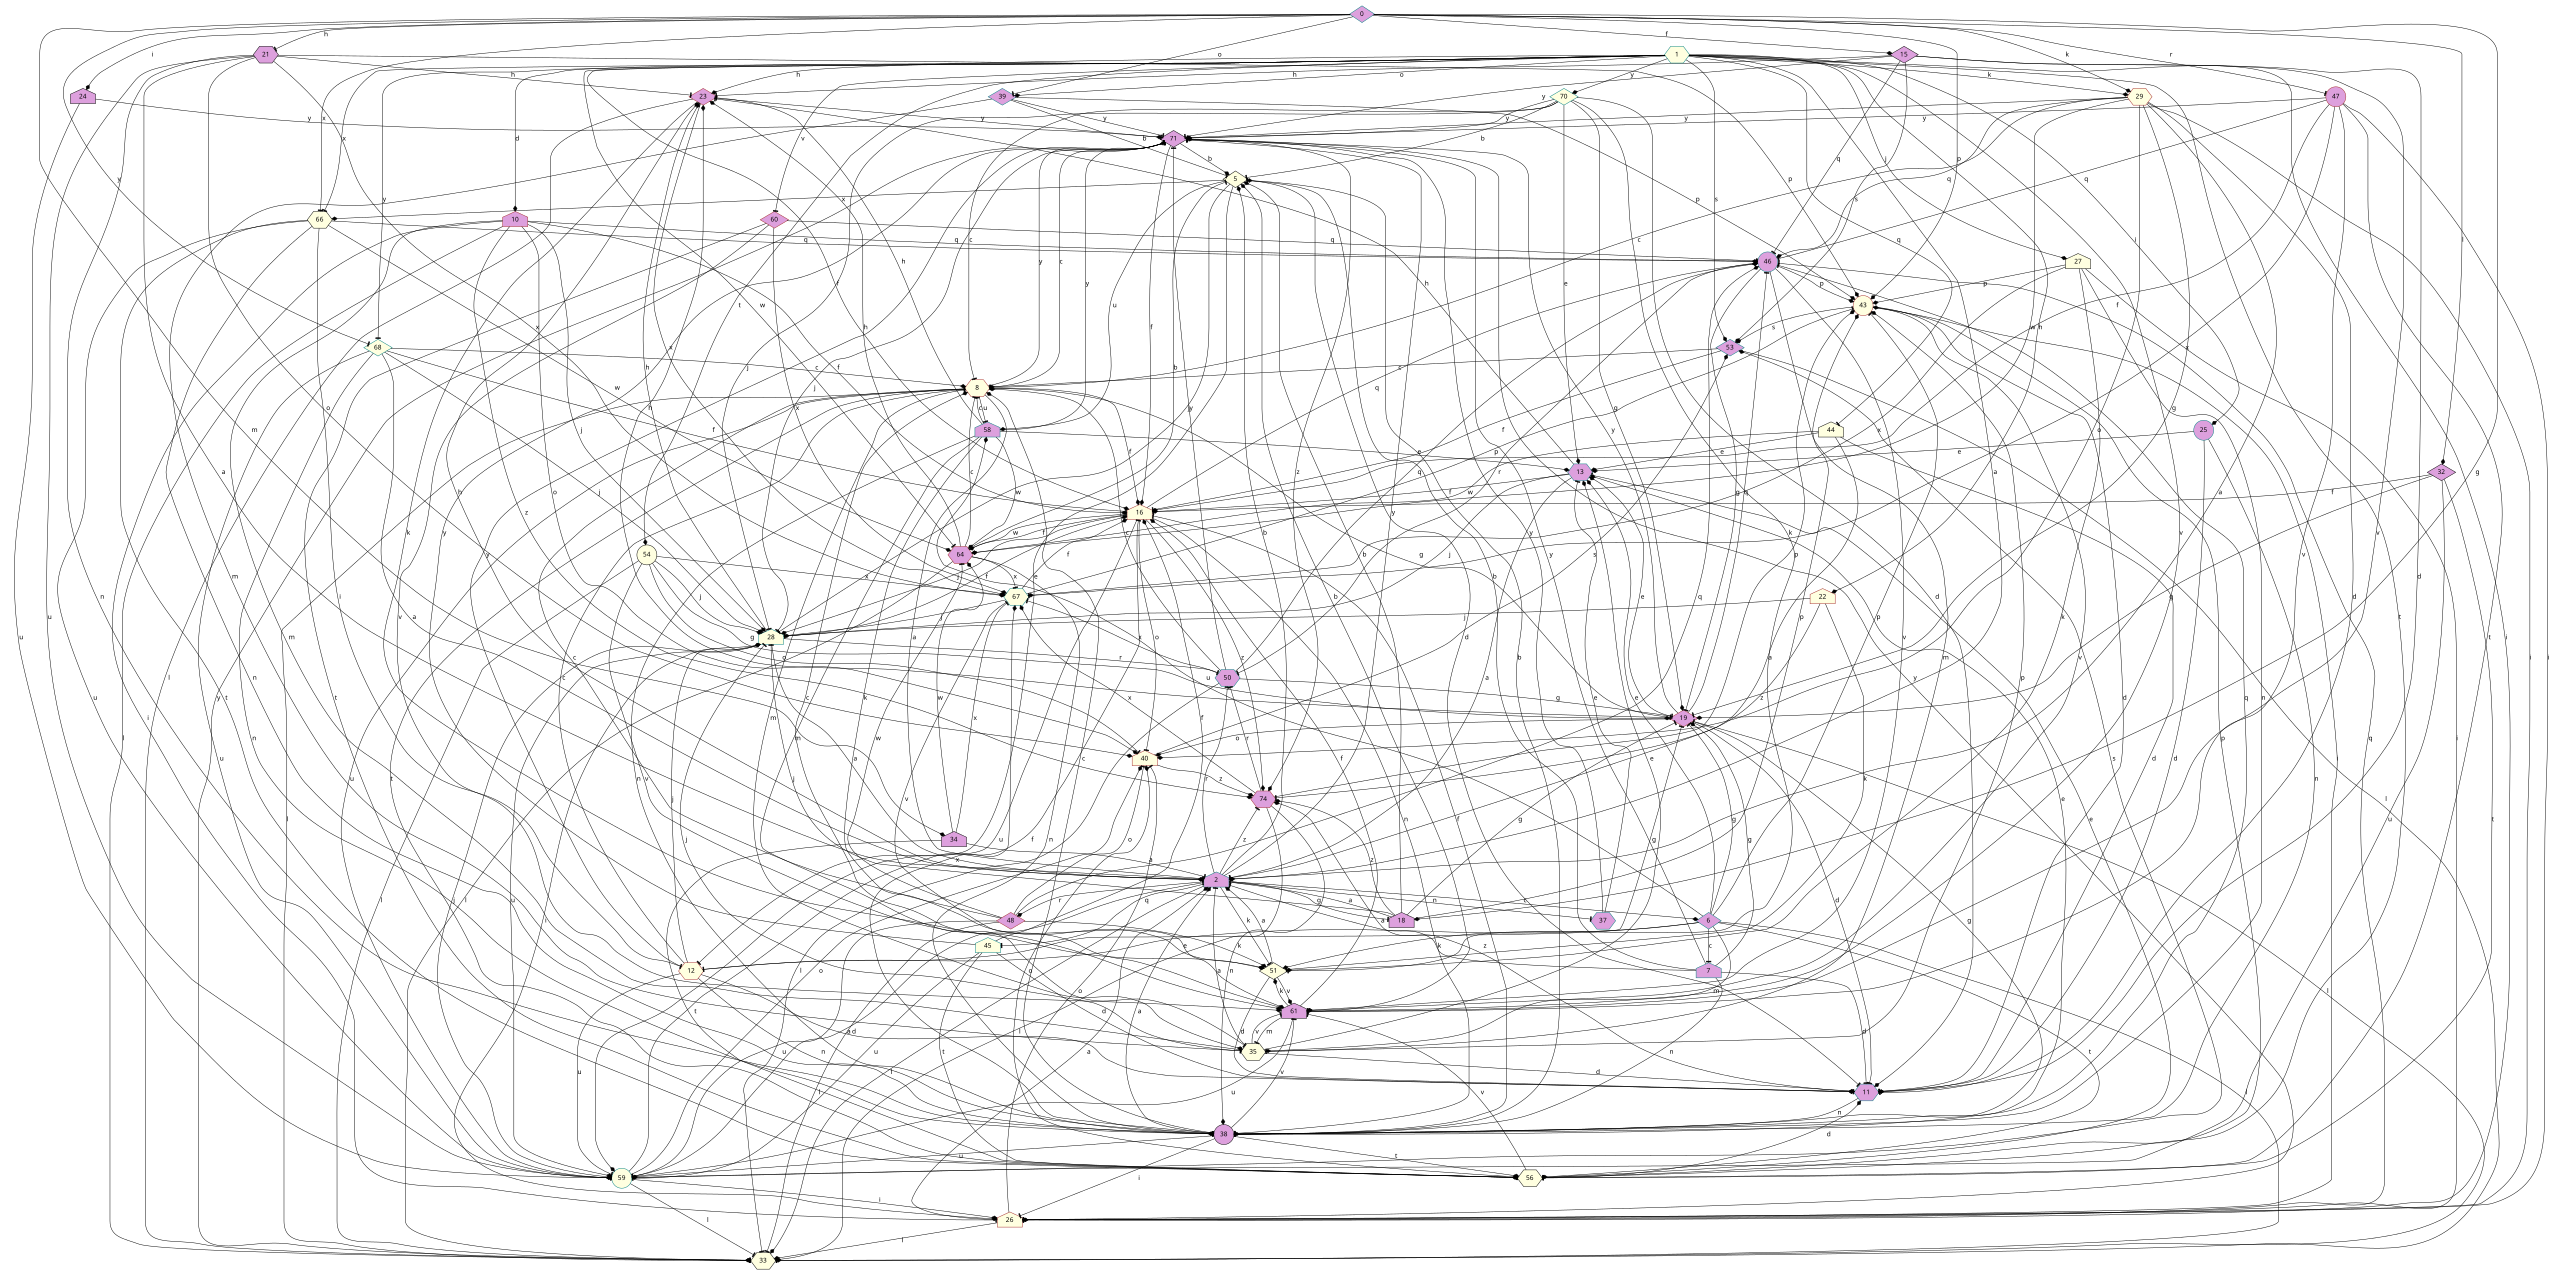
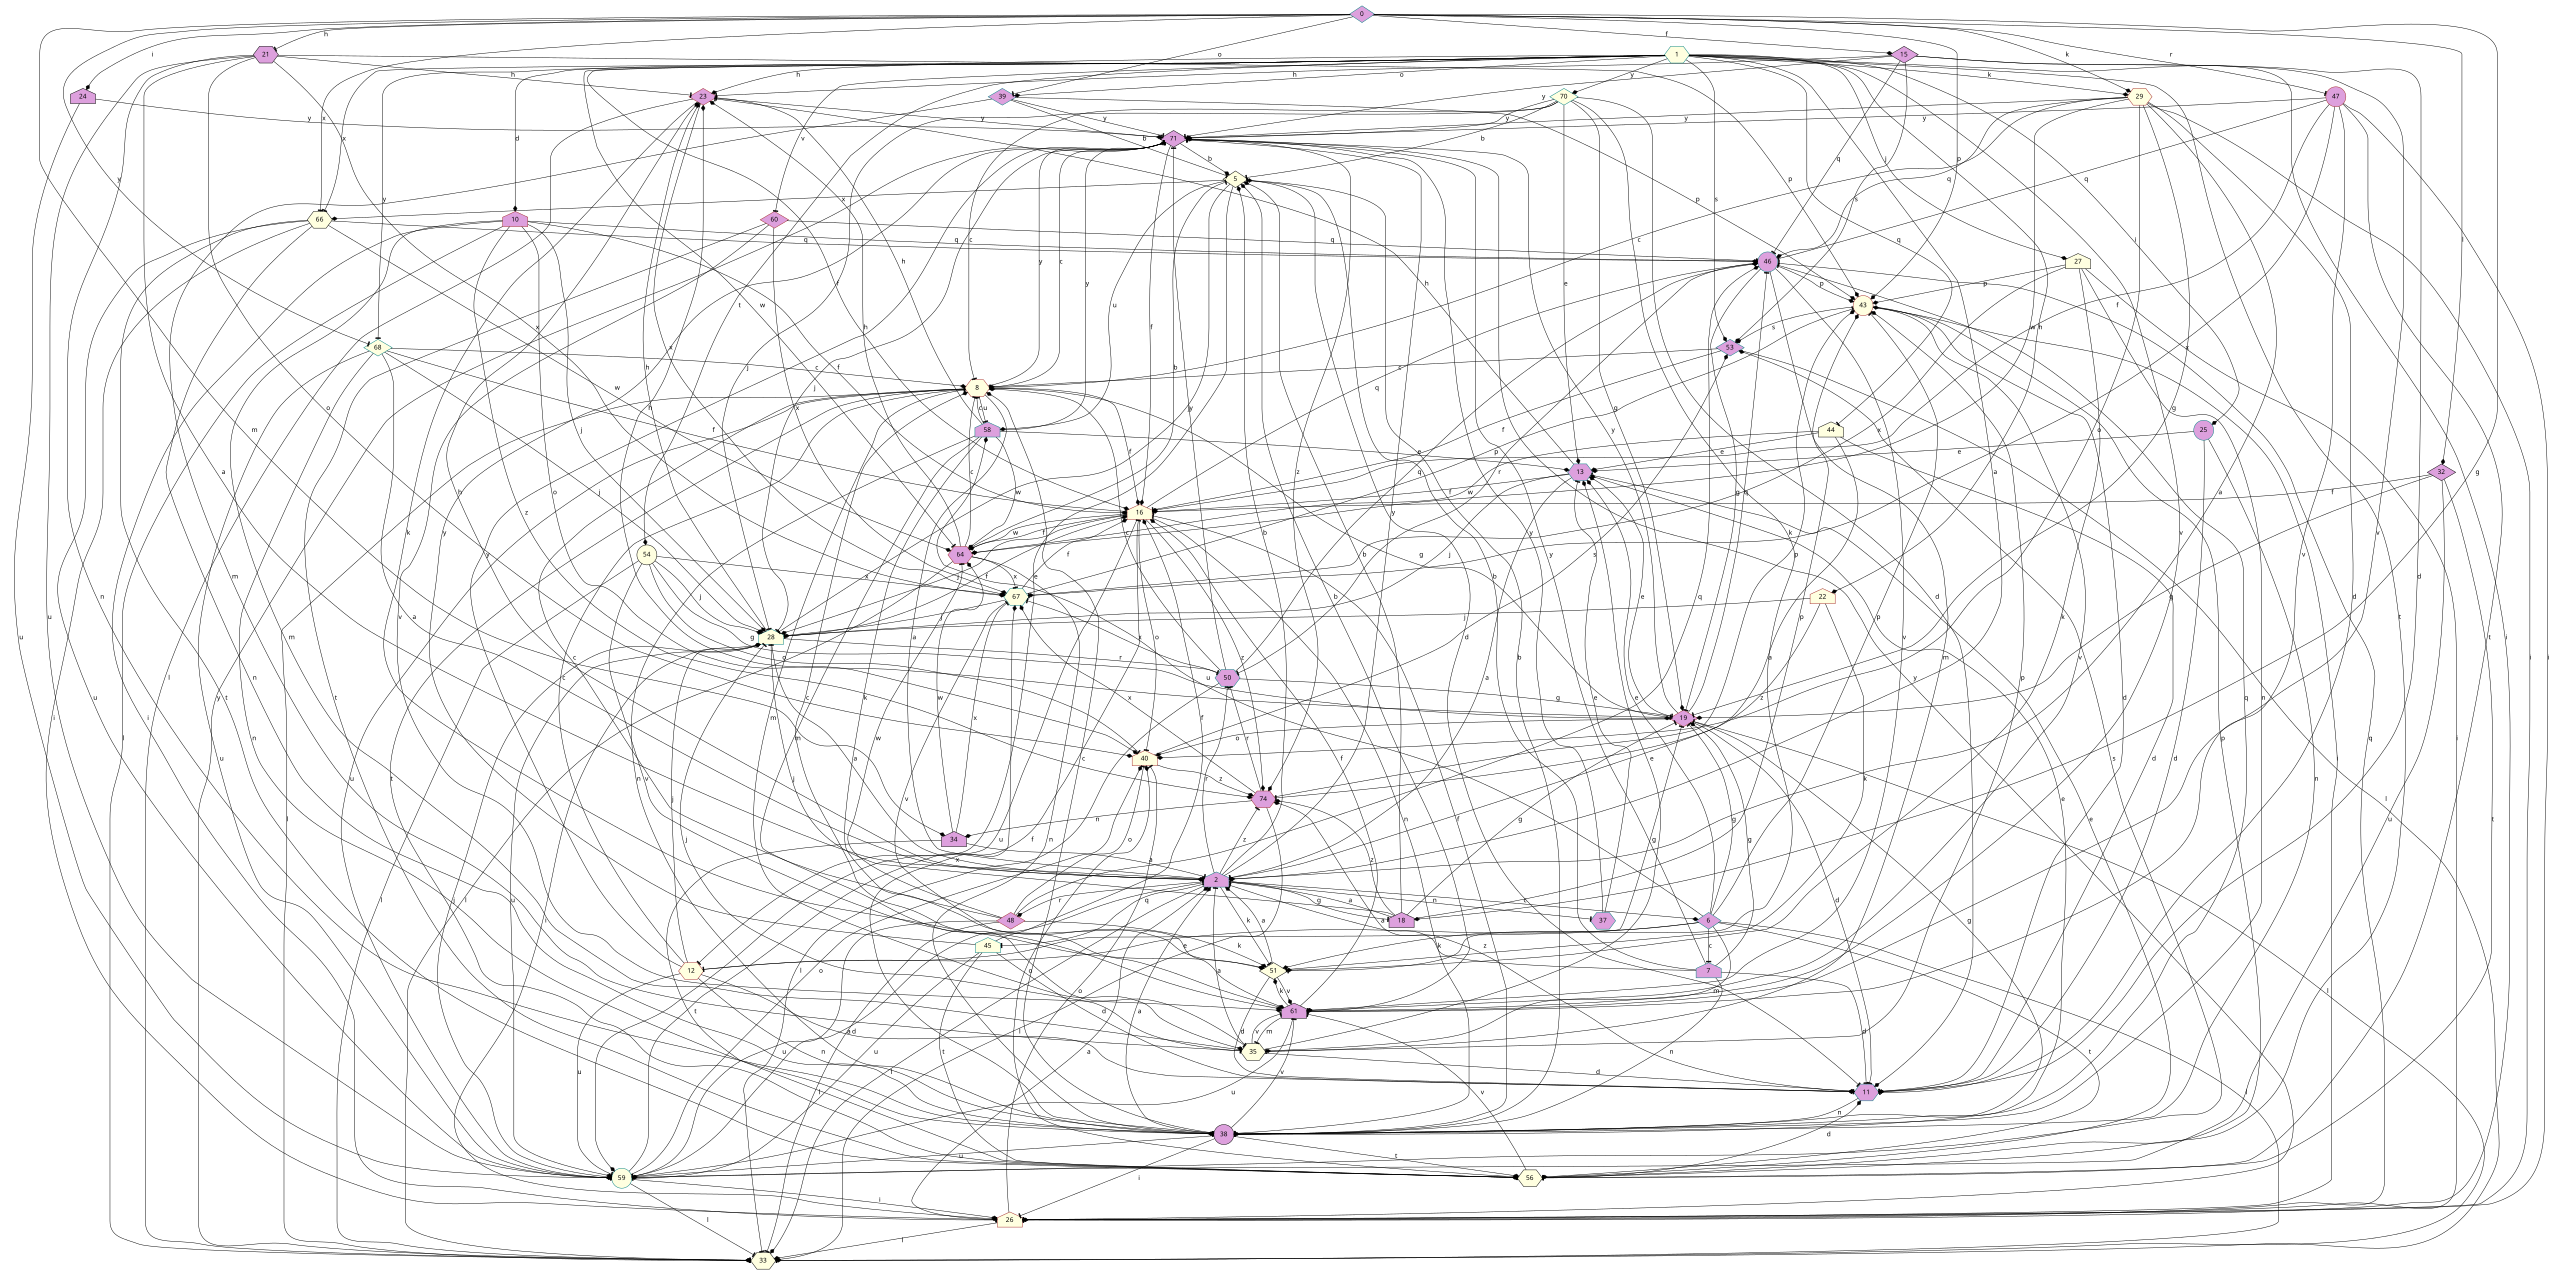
(362, 673) -> (131, 1014)
(1238, 943) -> (1111, 815)
